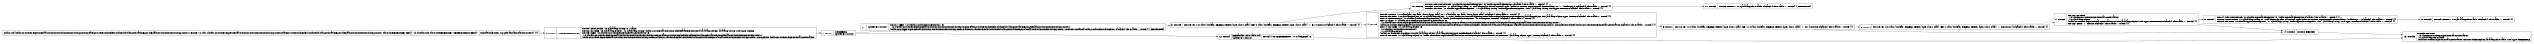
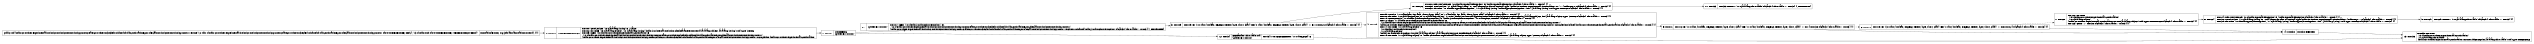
(2240, 28) -> (2165, 30)
